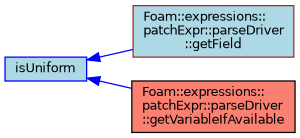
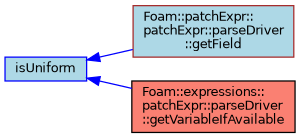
(213, 31) -> (213, 31)
